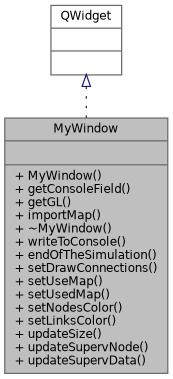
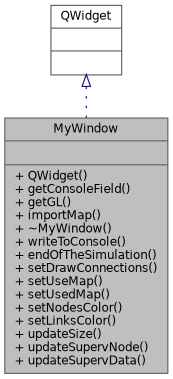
(58, 176) -> (51, 176)
